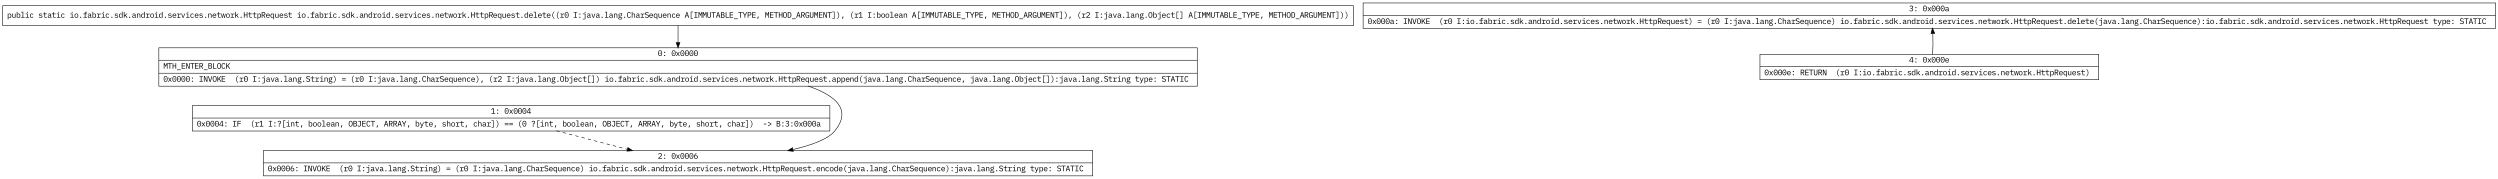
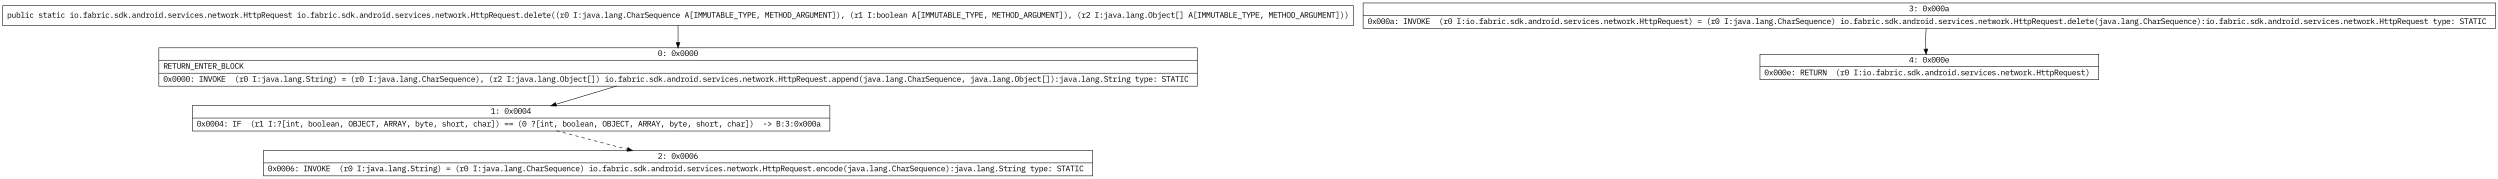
(1933, 44) -> (1926, 39)
(197, 66) -> (203, 66)
(840, 123) -> (586, 95)
